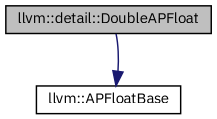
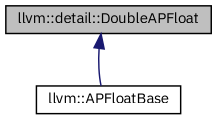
(118, 52) -> (99, 67)
